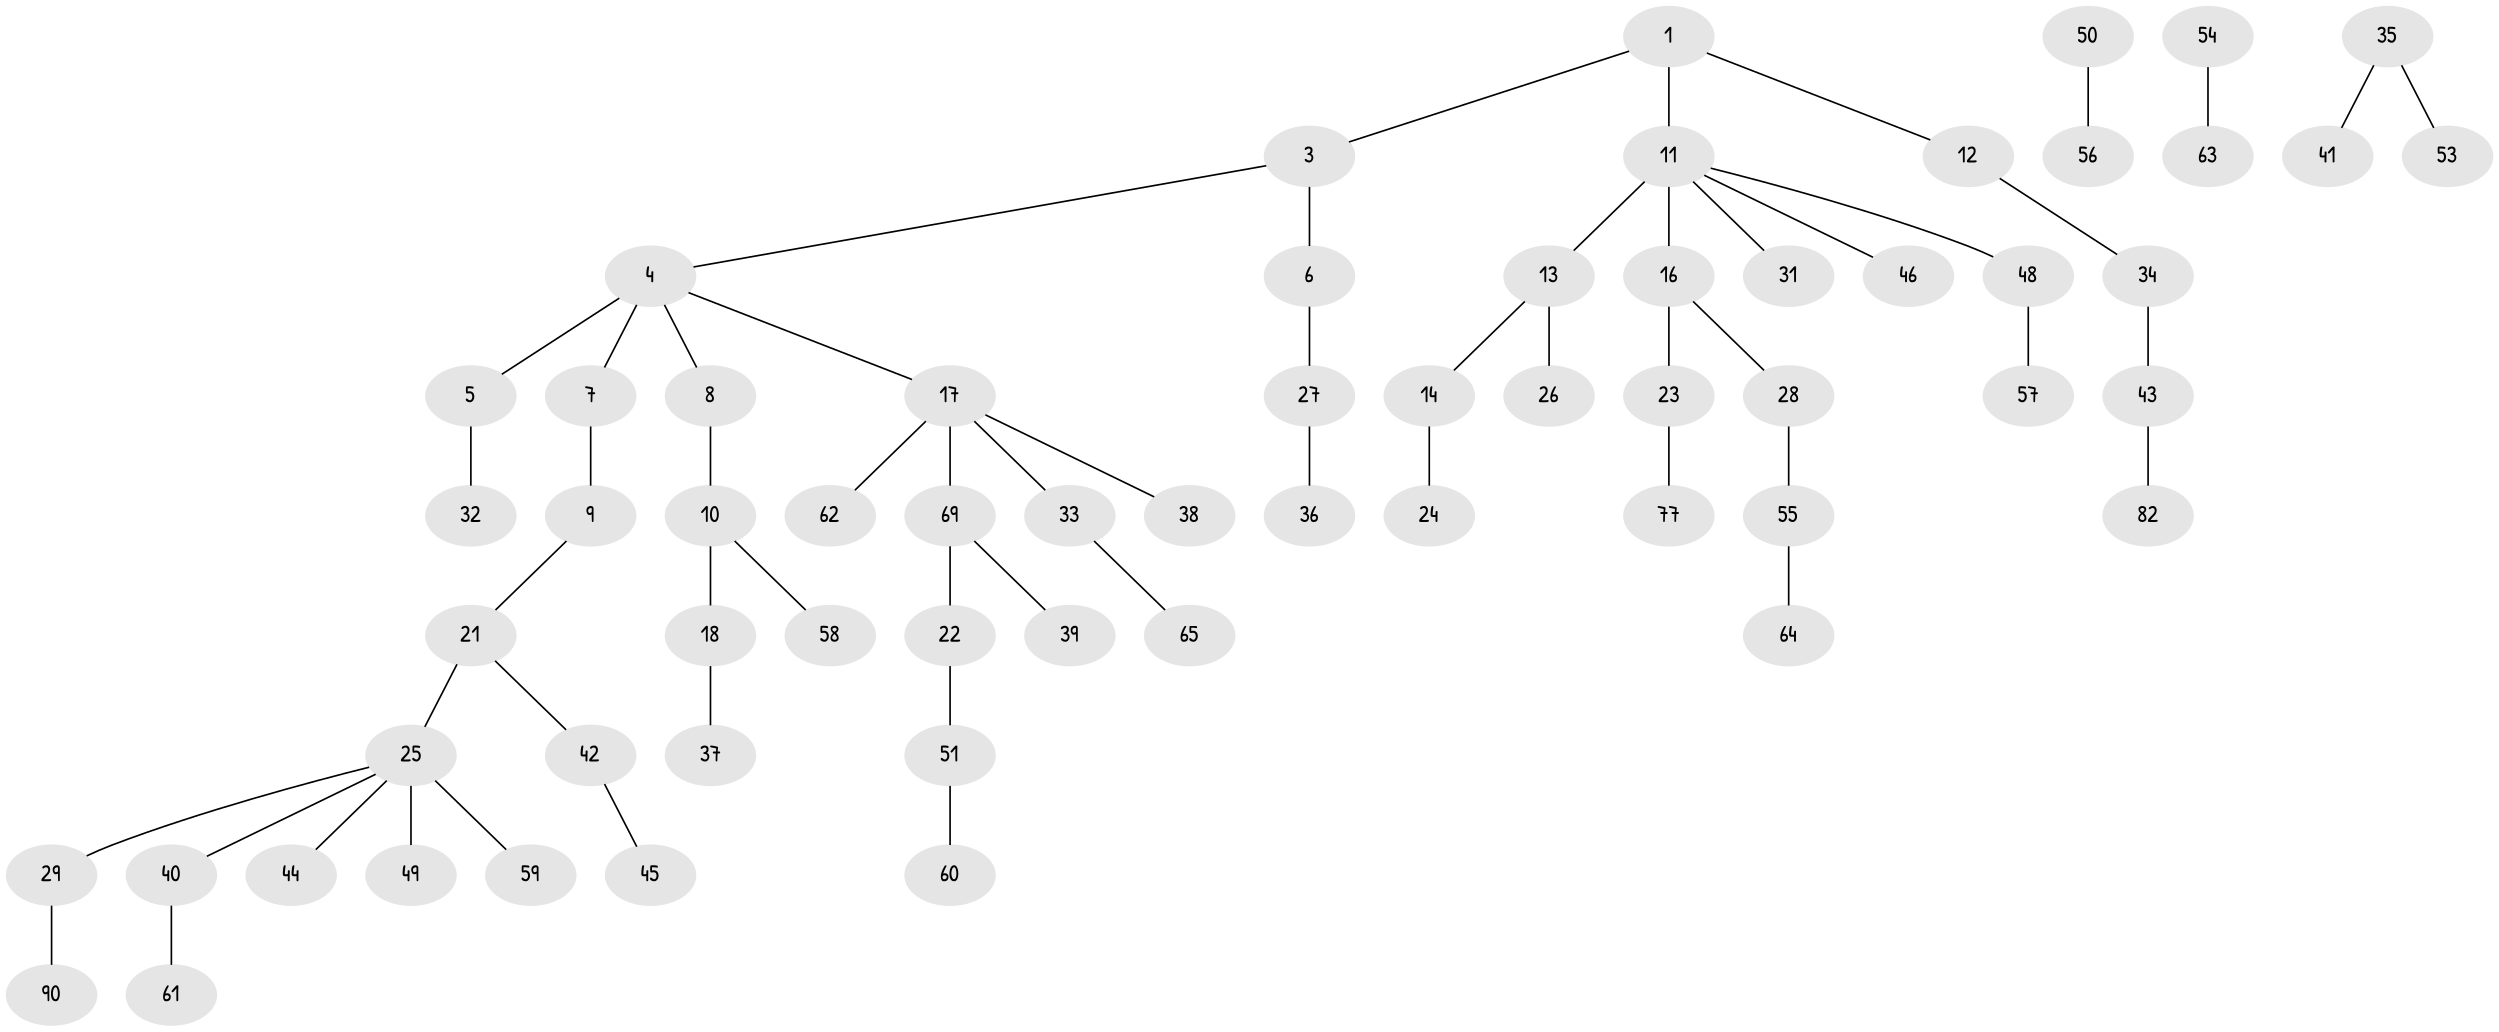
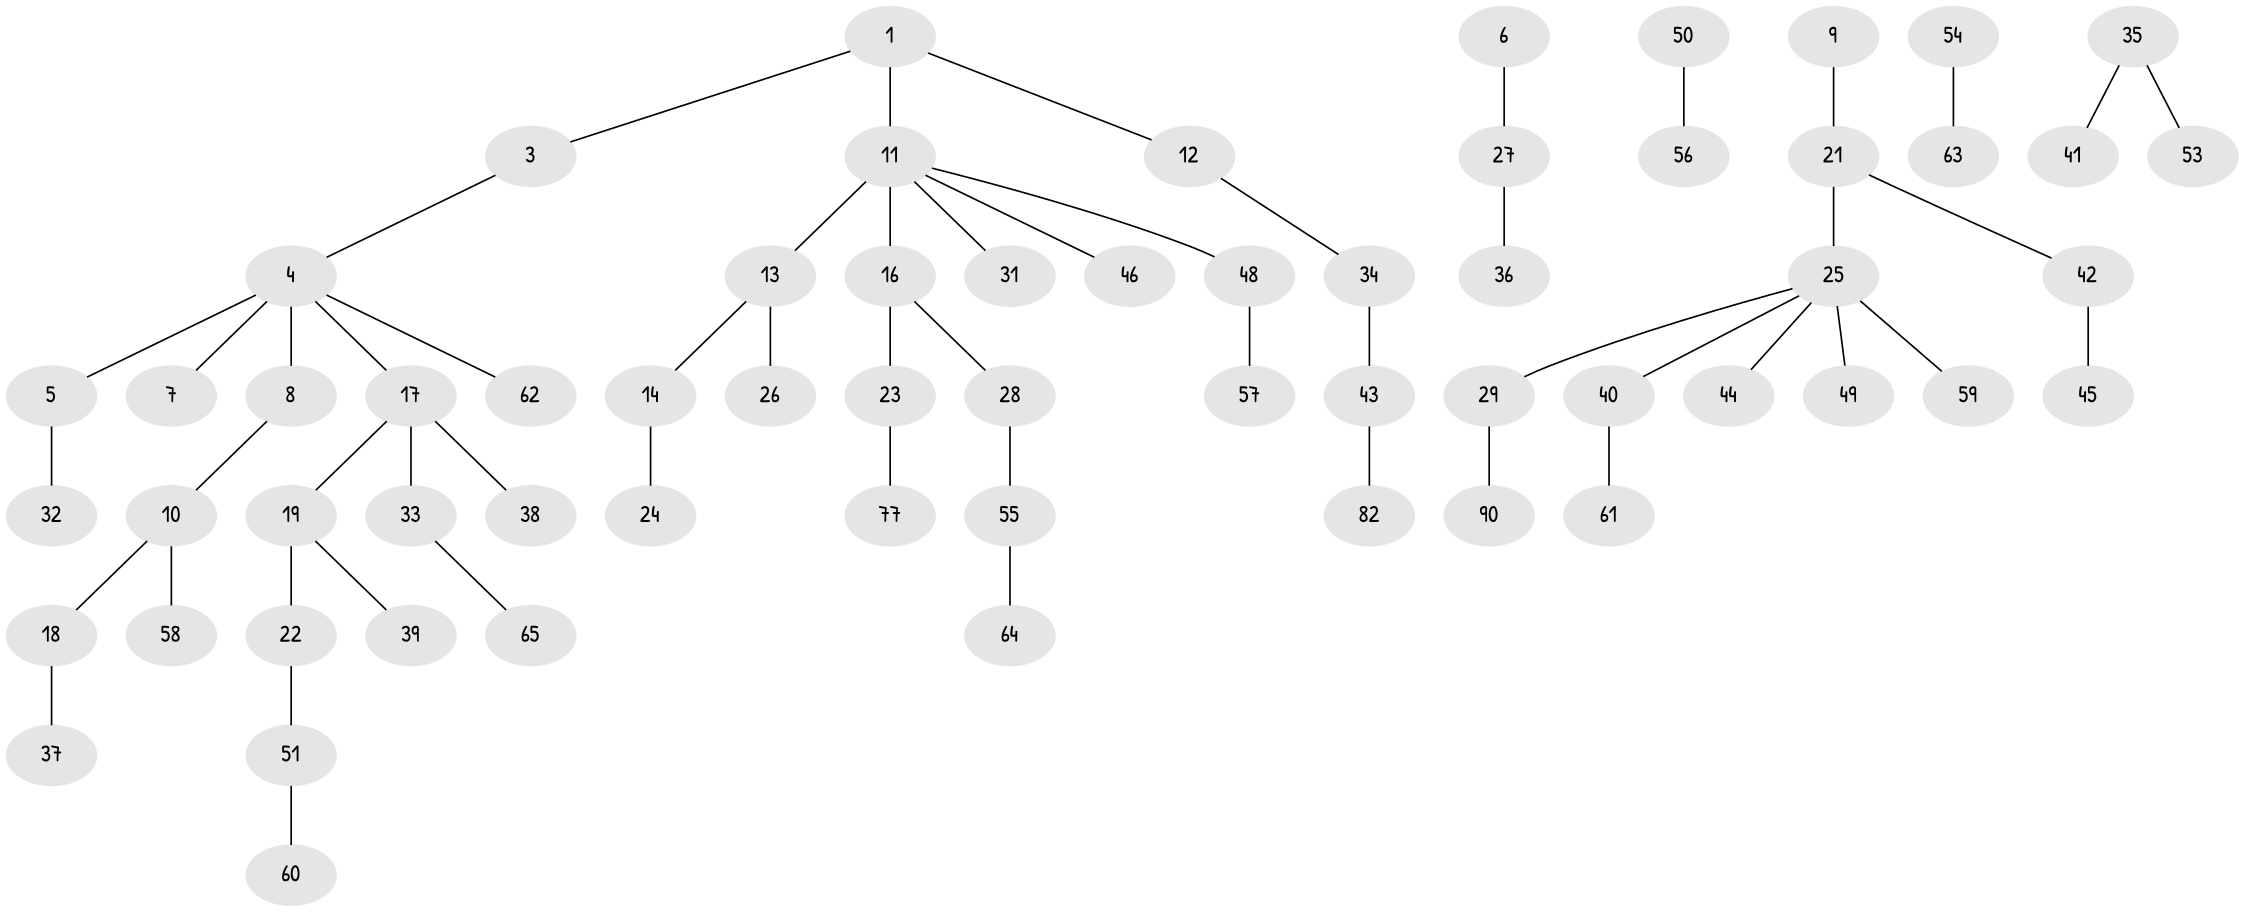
(1309, 216) -> none
(591, 456) -> none
(890, 456) -> (411, 336)
(950, 516) -> (291, 516)
